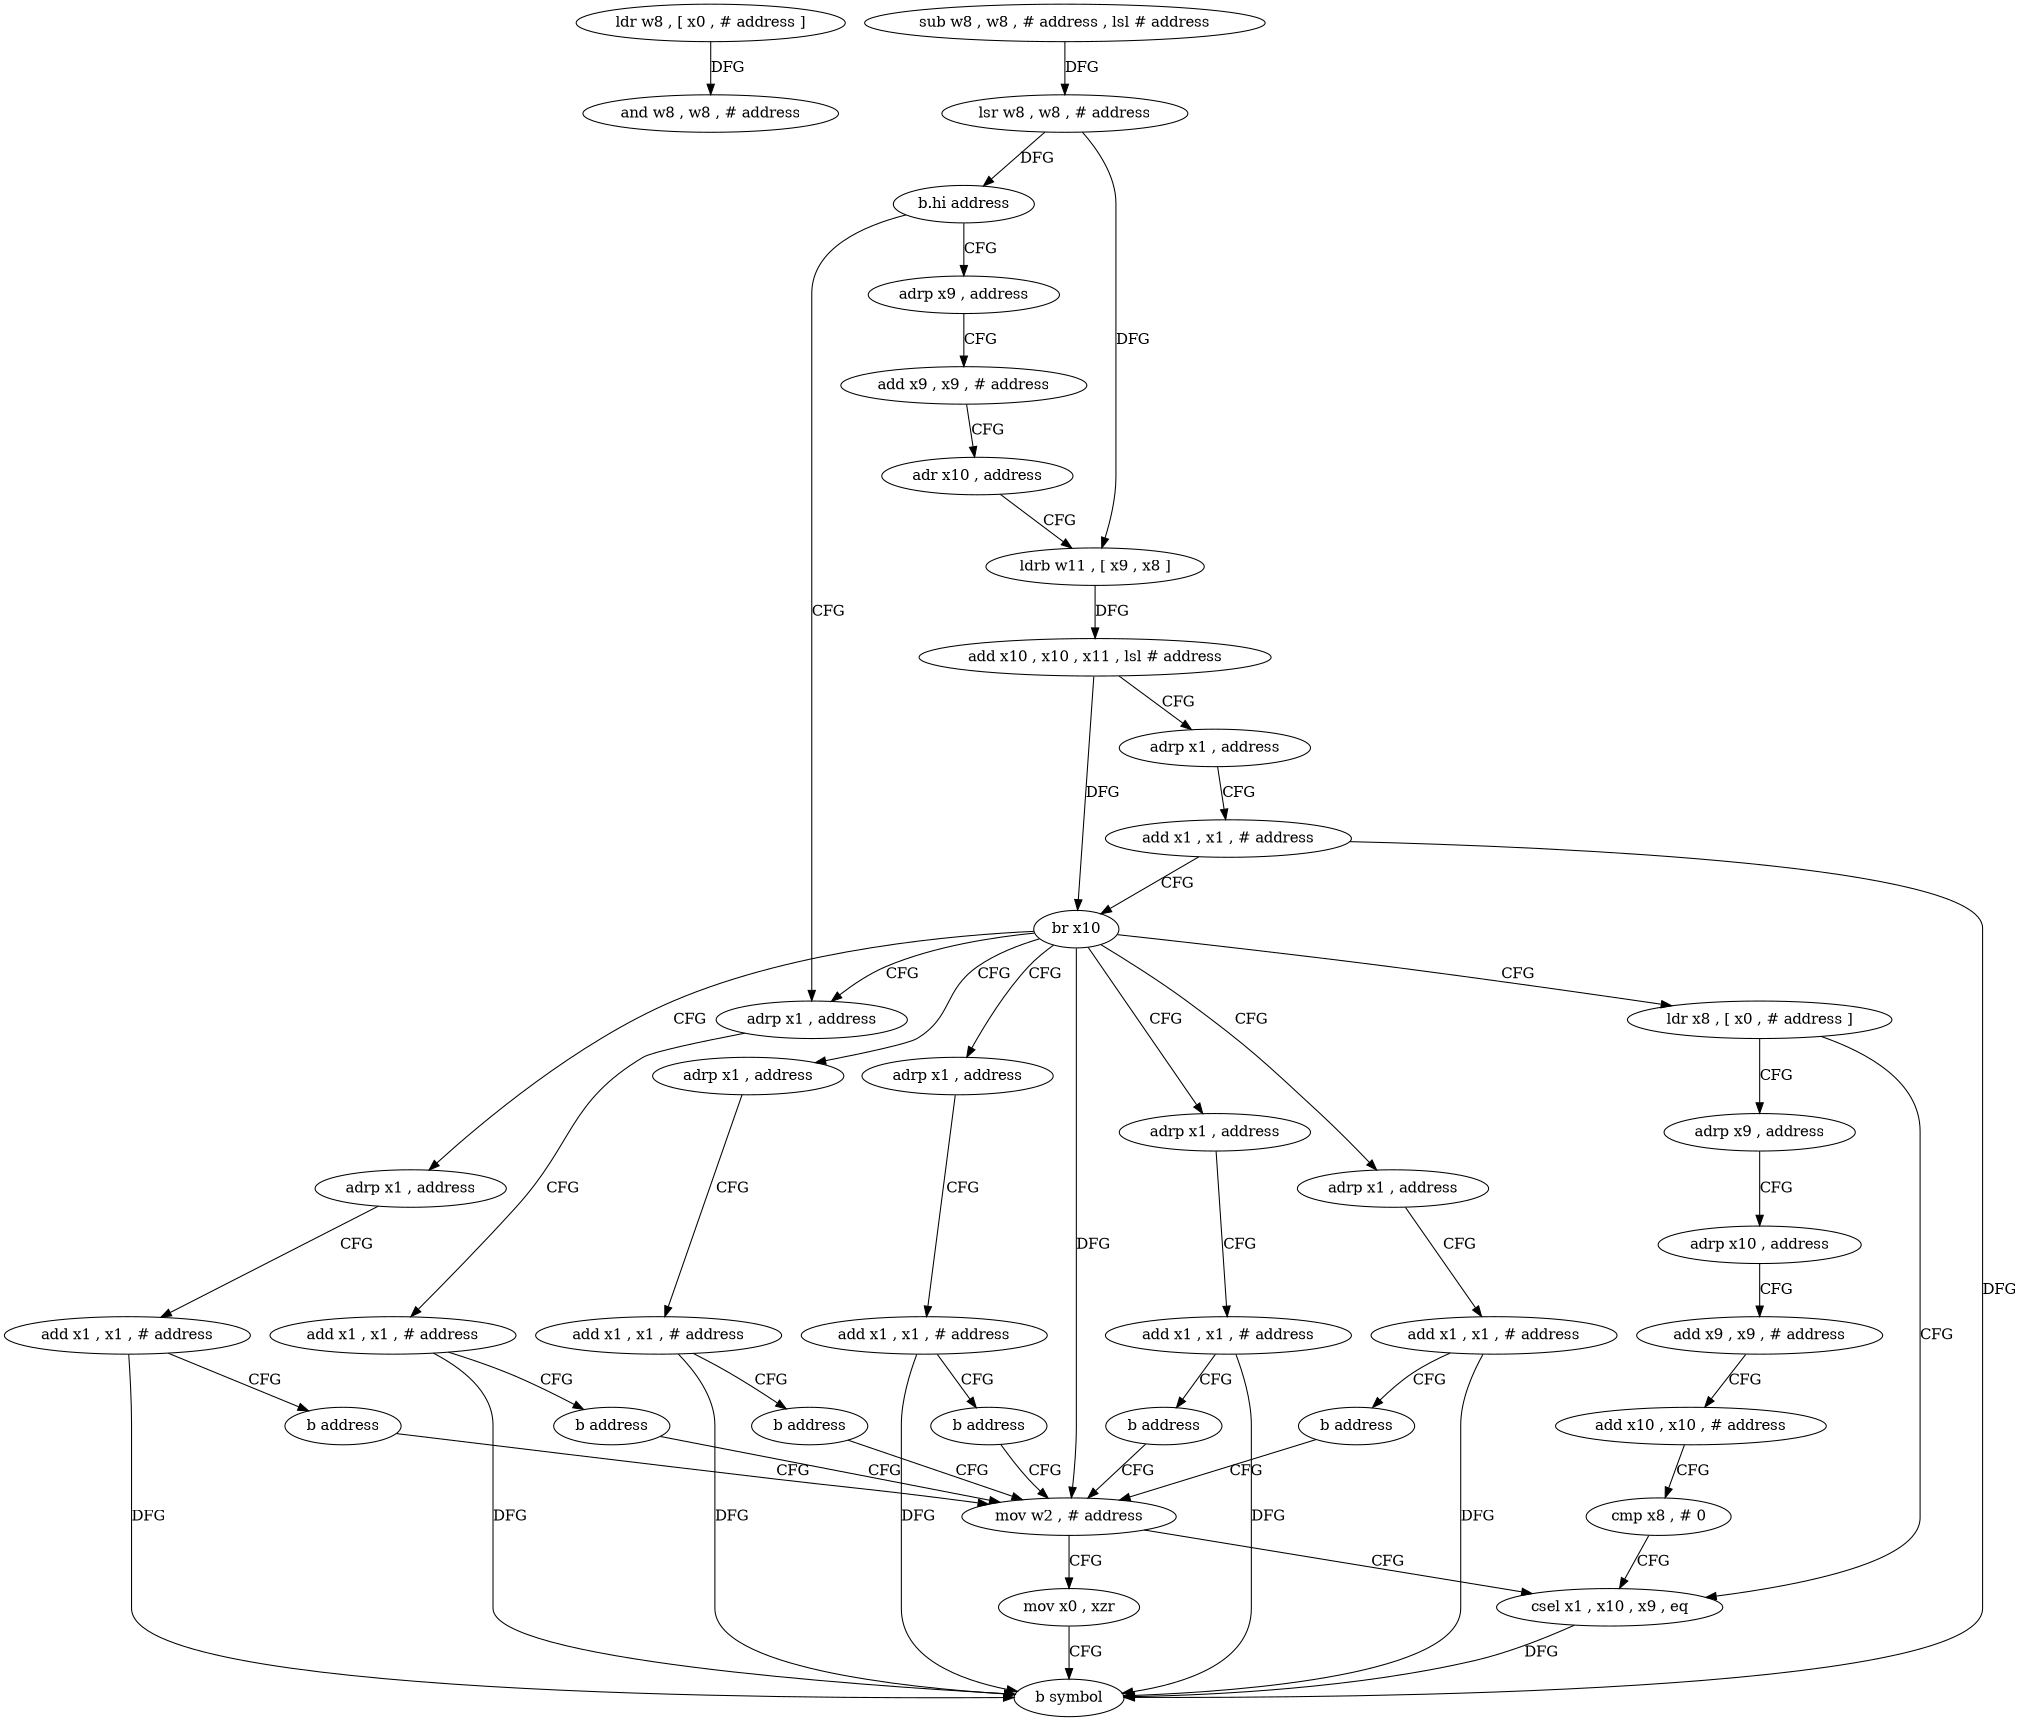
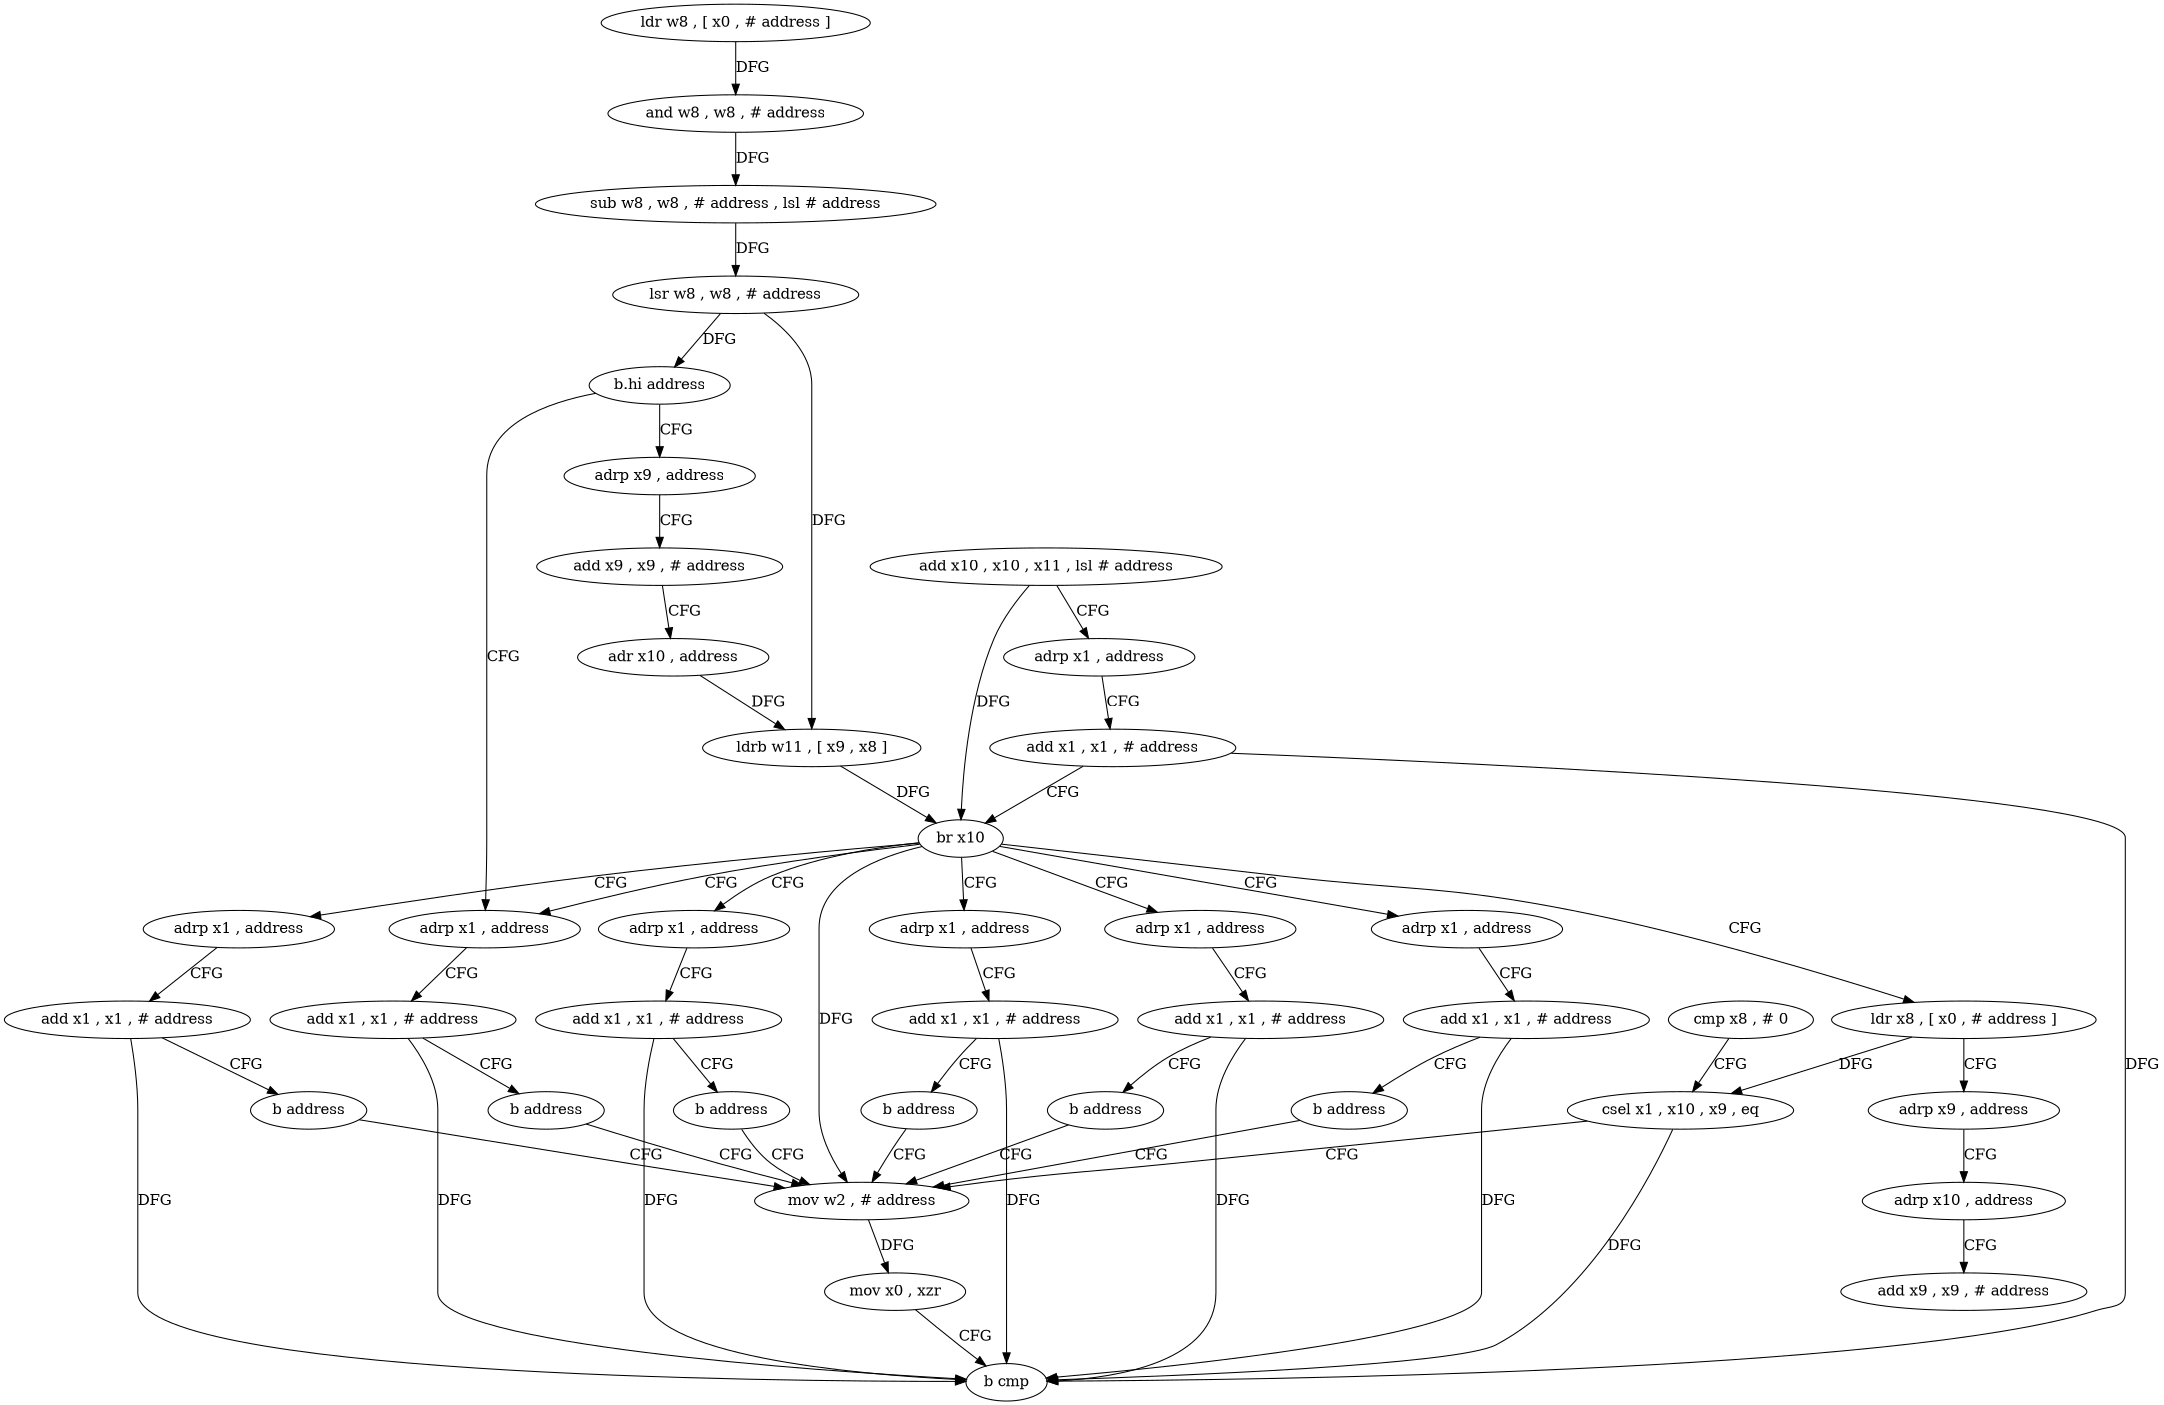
none -> (736, 154)
(1060, 521) -> (769, 703)
(1095, 607) -> (884, 792)
(1937, 1335) -> (1856, 1065)
(1691, 1426) -> none
(1333, 1561) -> (1269, 1154)
(1086, 1562) -> (898, 1246)
(1069, 1698) -> (1007, 1382)
